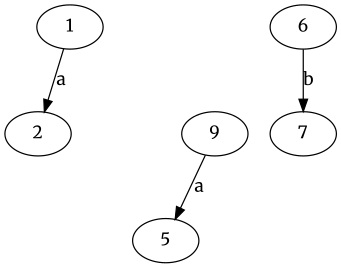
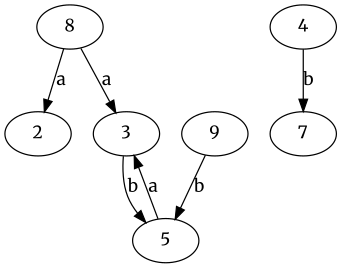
(70, 27) -> (70, 27)
(303, 27) -> (303, 27)
none -> (126, 134)
(200, 187) -> (200, 187)
